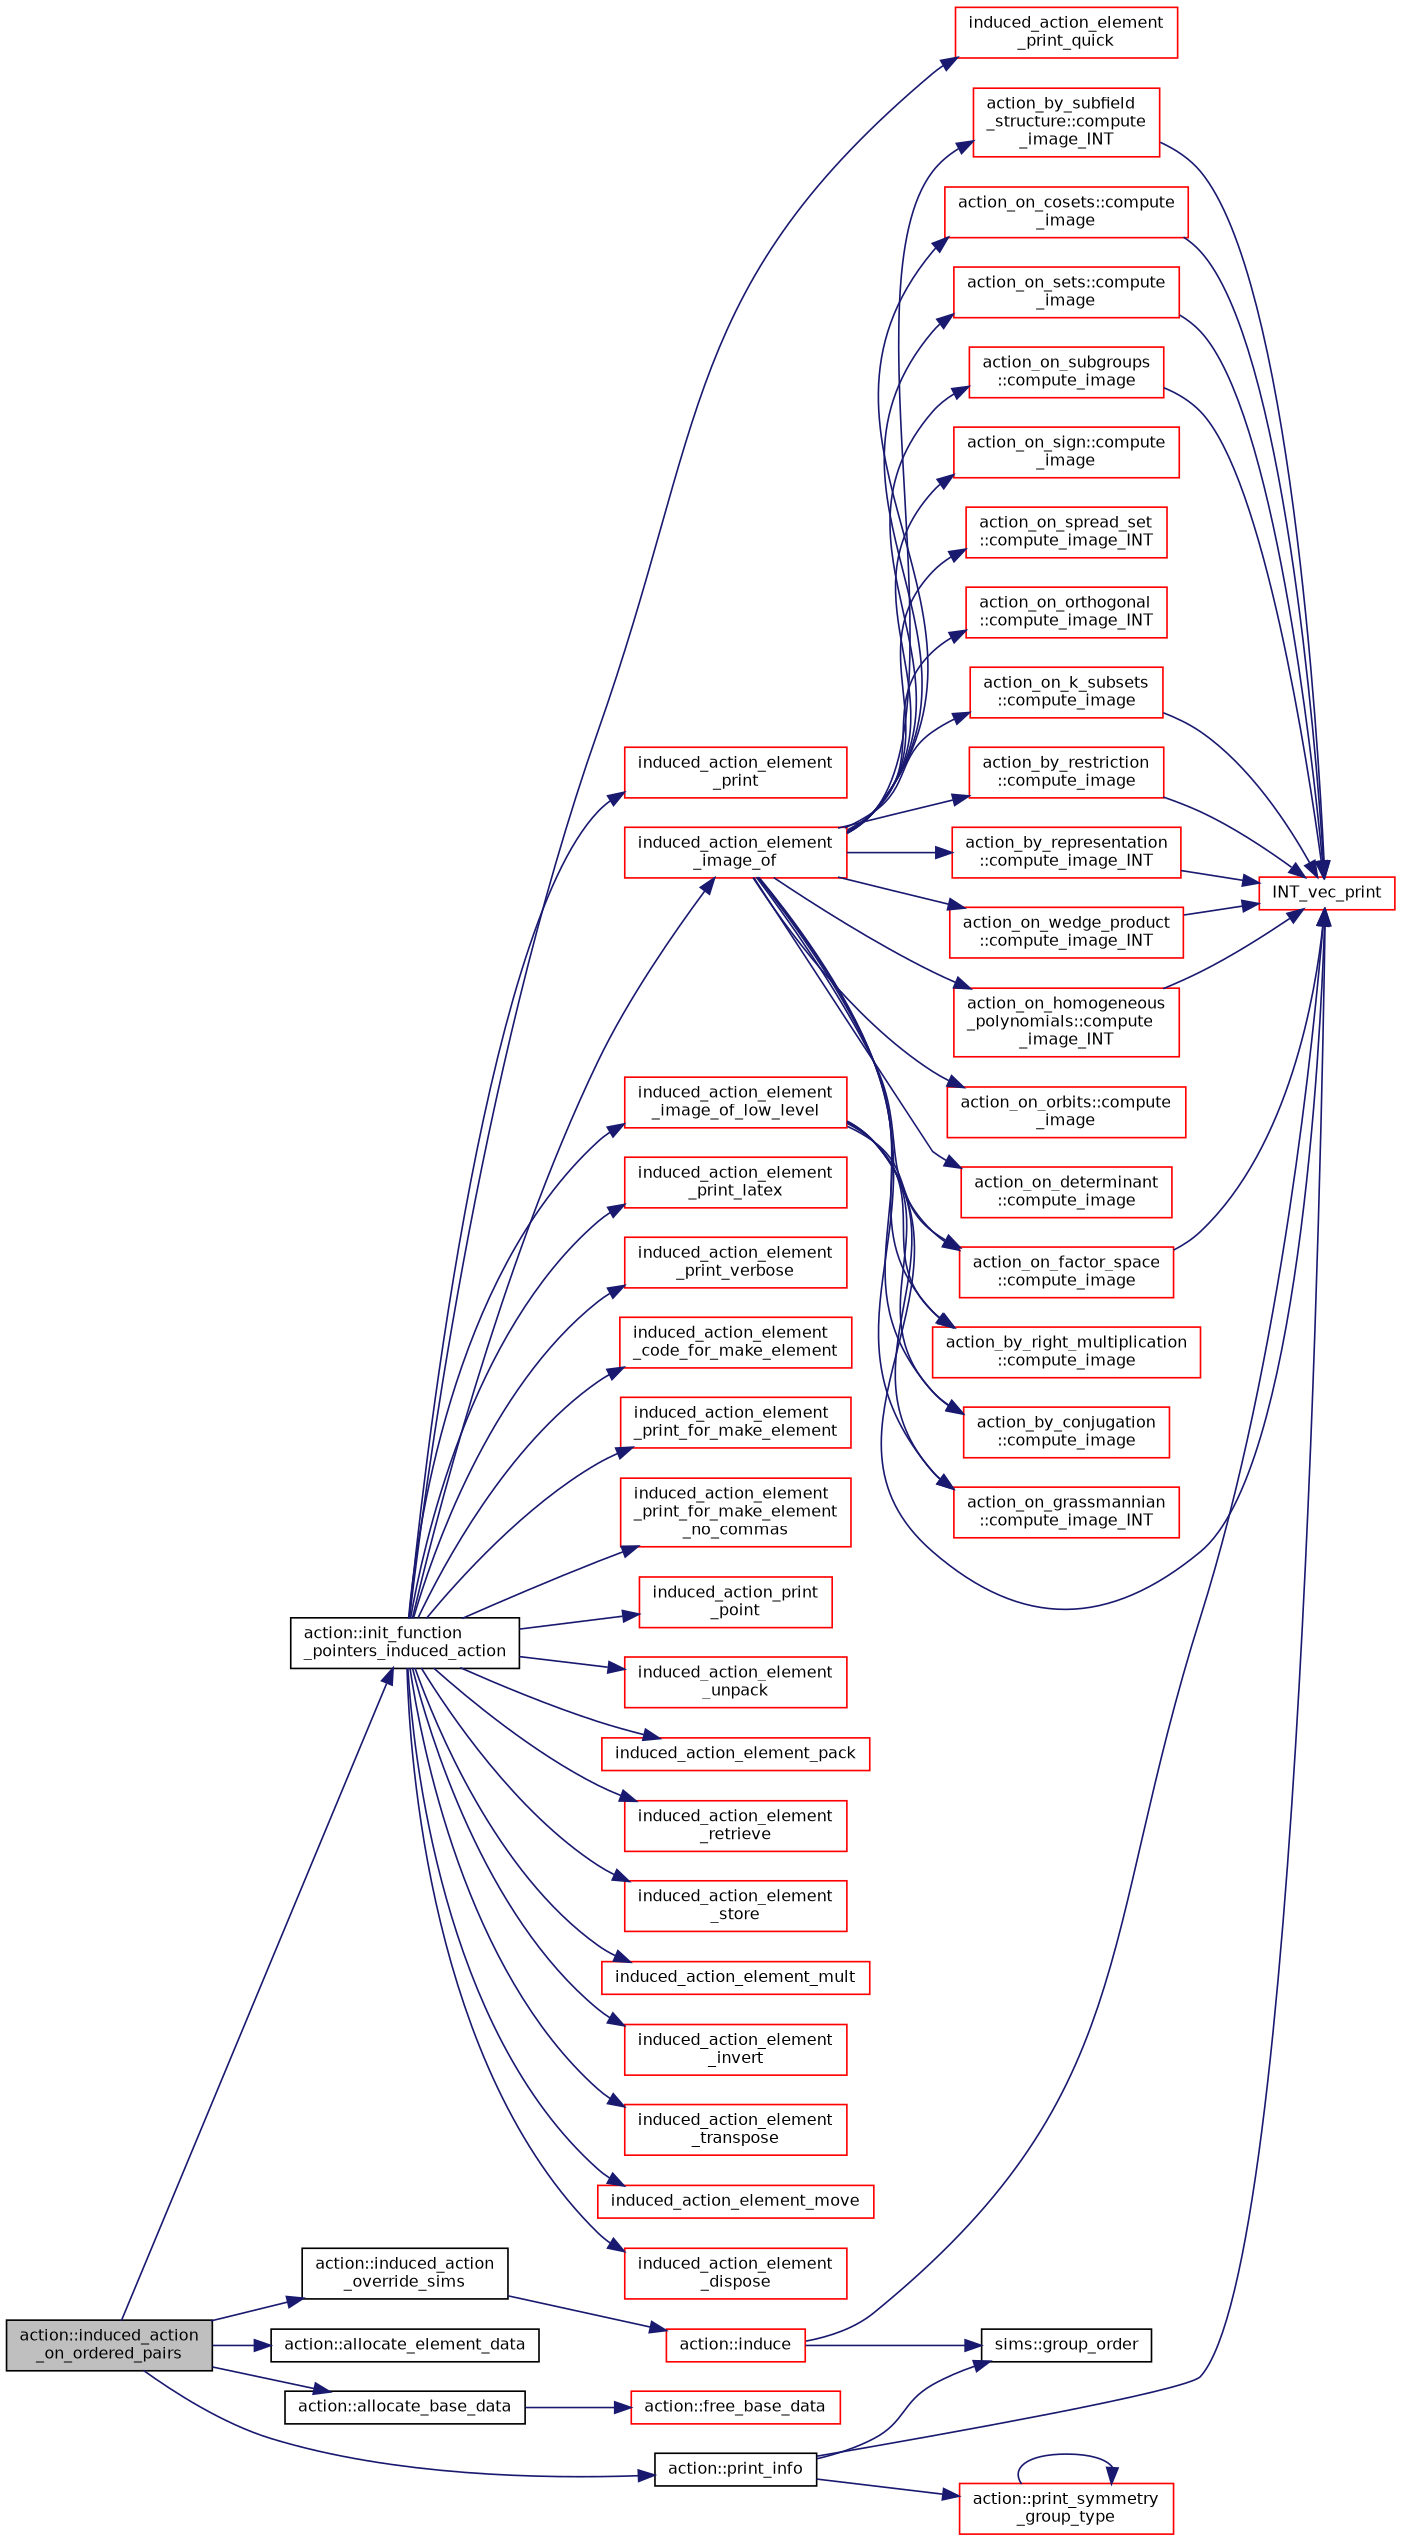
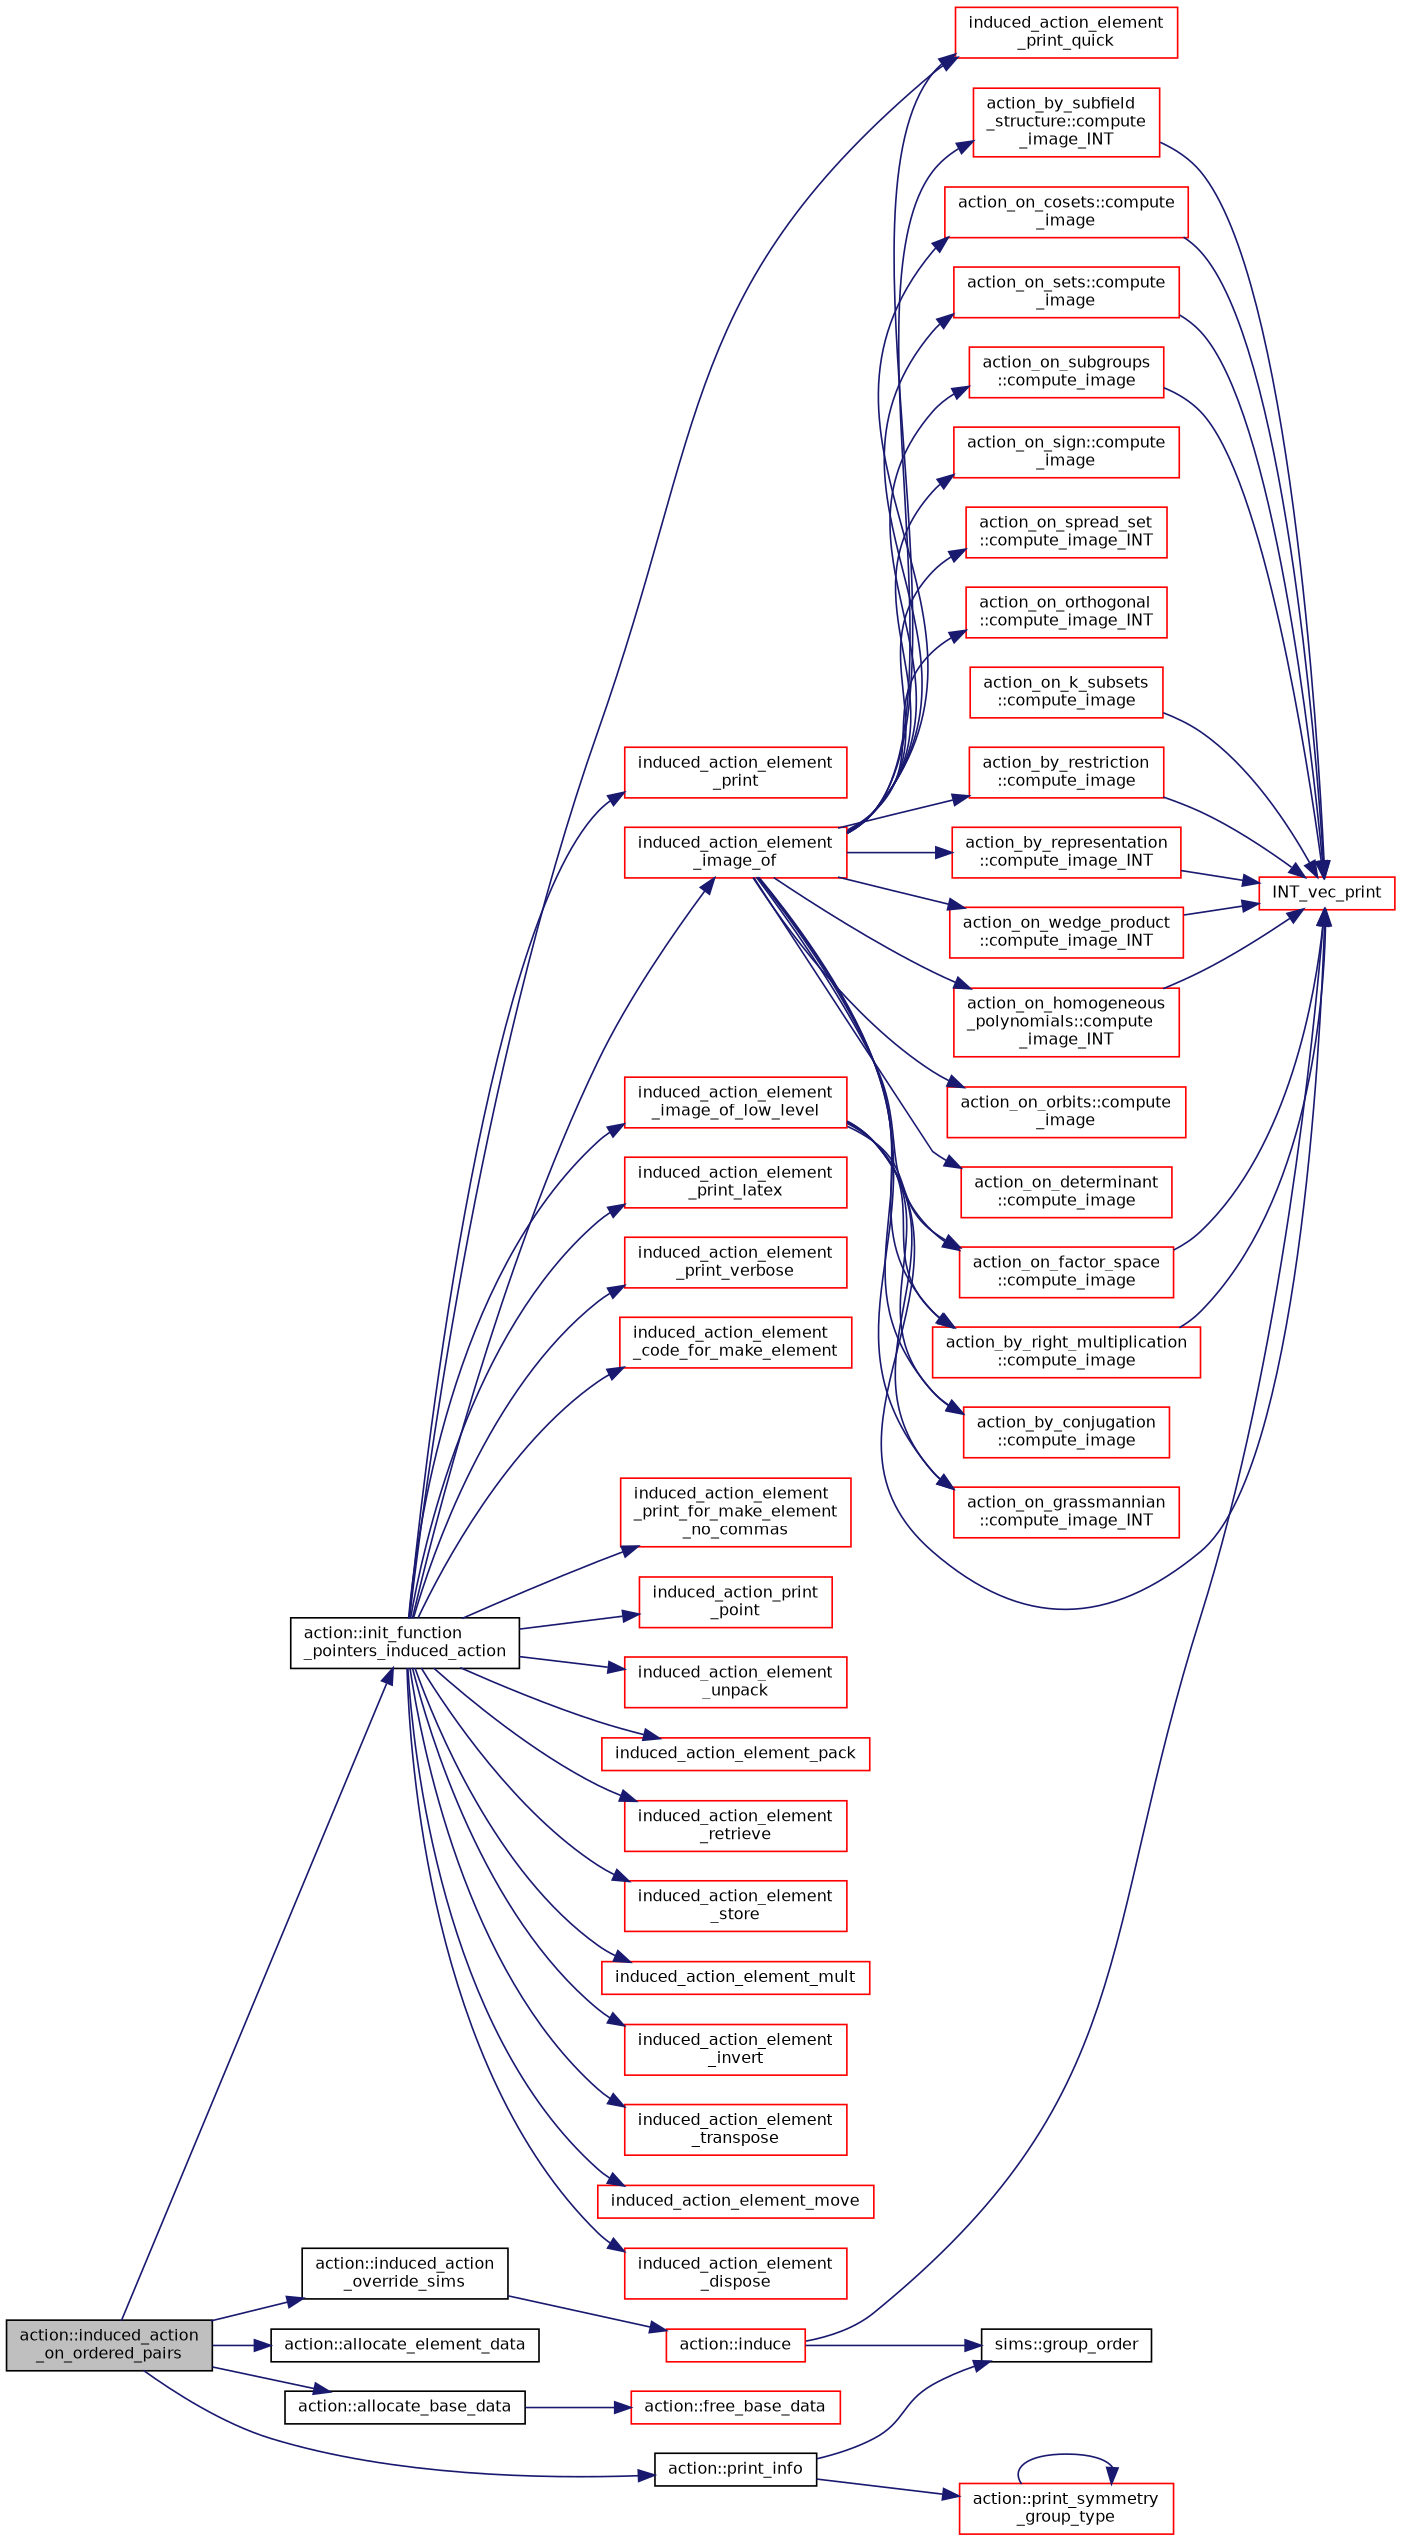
(902, 775) -> (895, 254)
(736, 1423) -> none
(1288, 1852) -> (1282, 1175)
